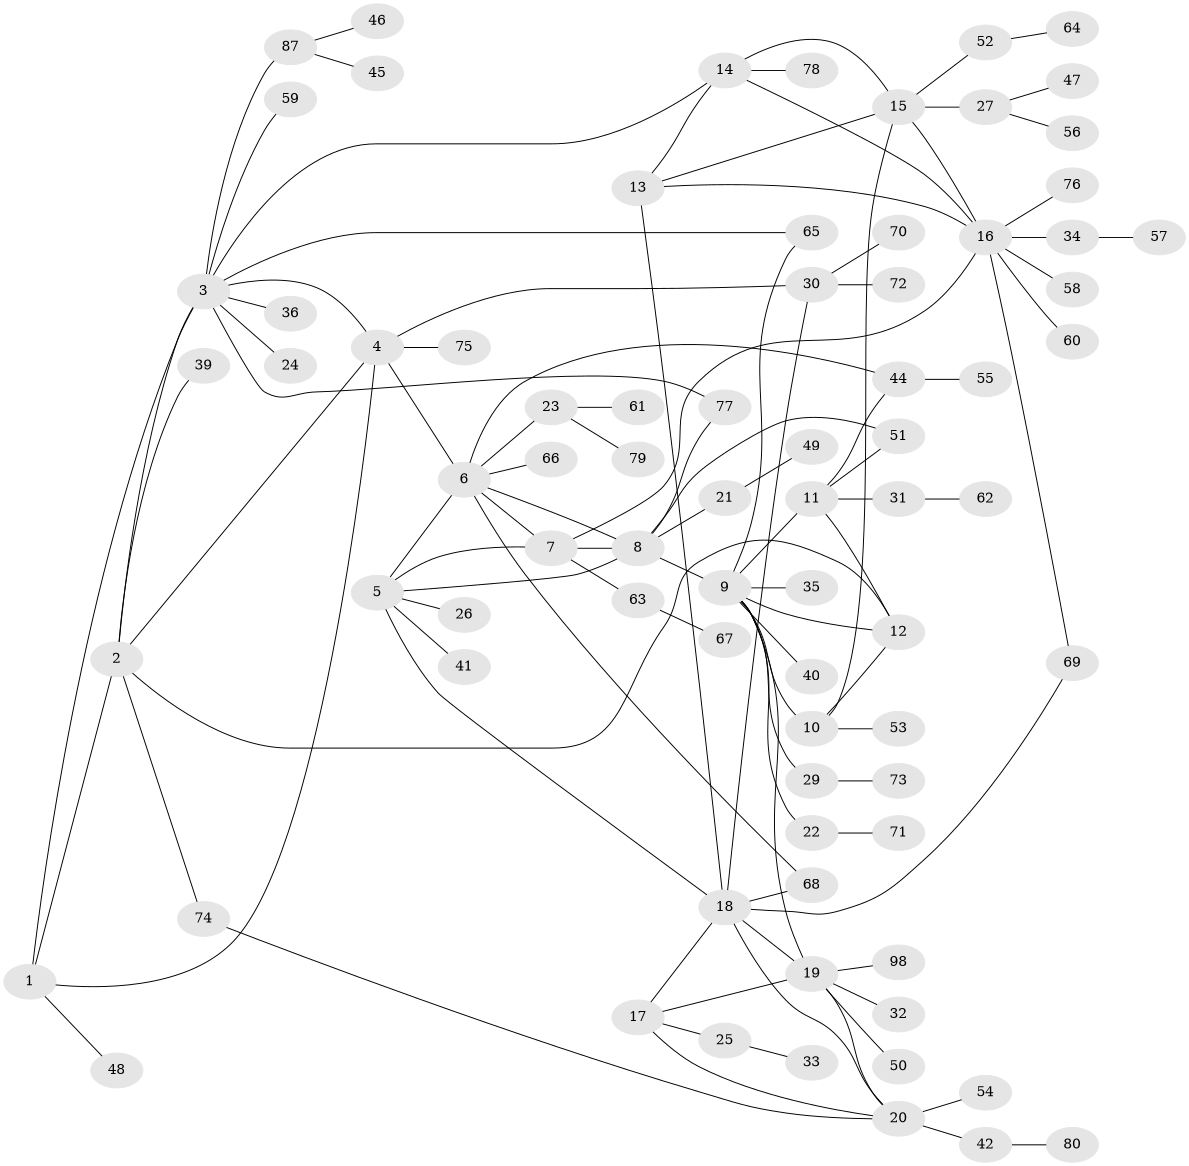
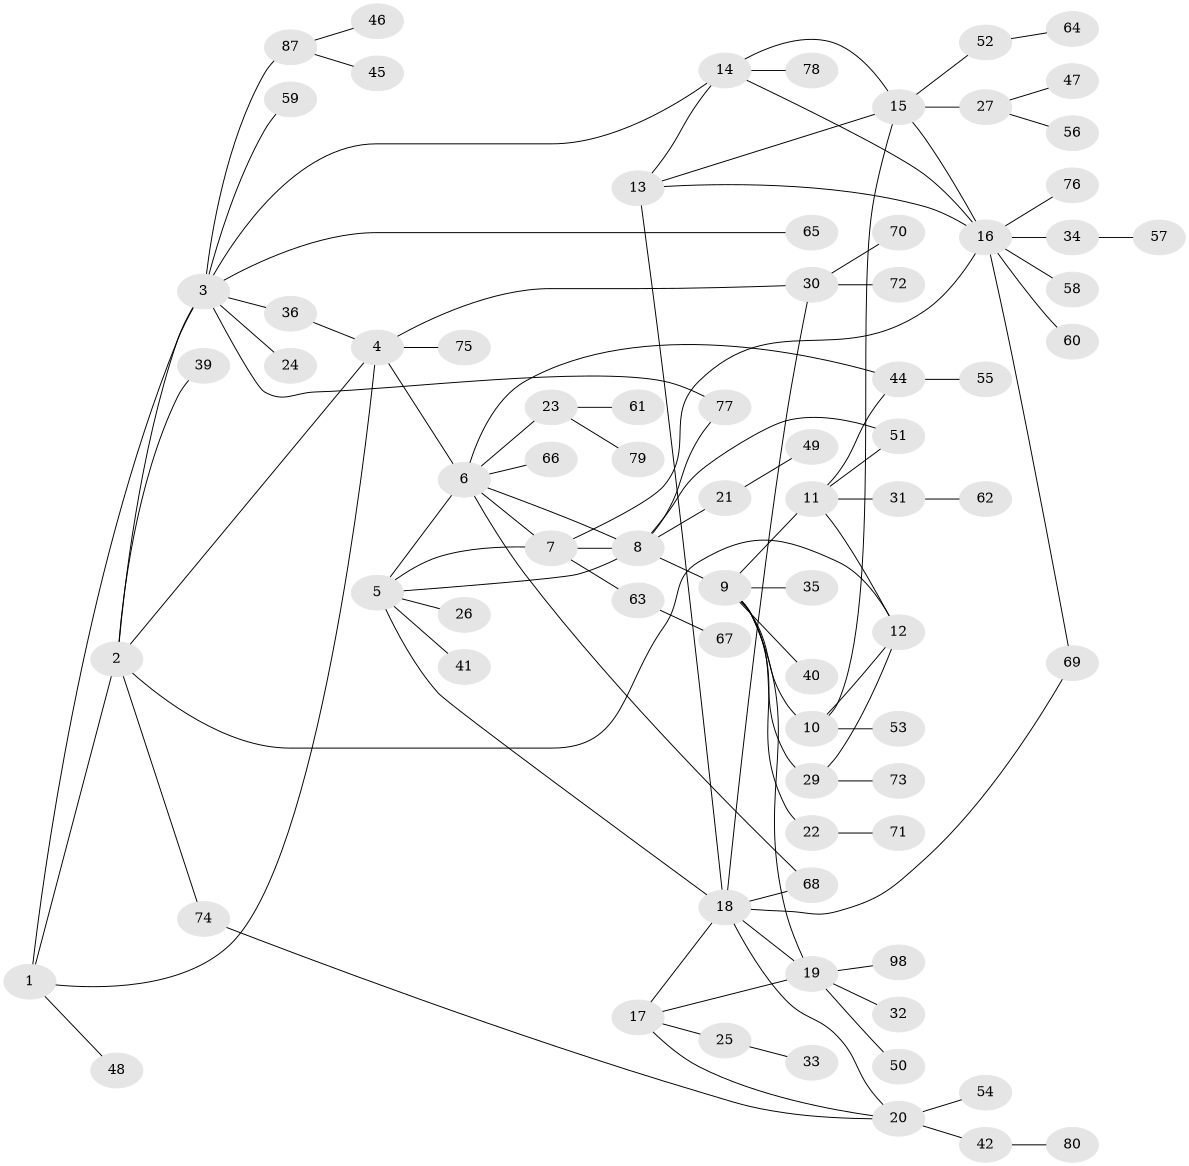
(306, 284) -> (334, 331)
(761, 407) -> none
(808, 620) -> (864, 711)
(854, 1047) -> none
